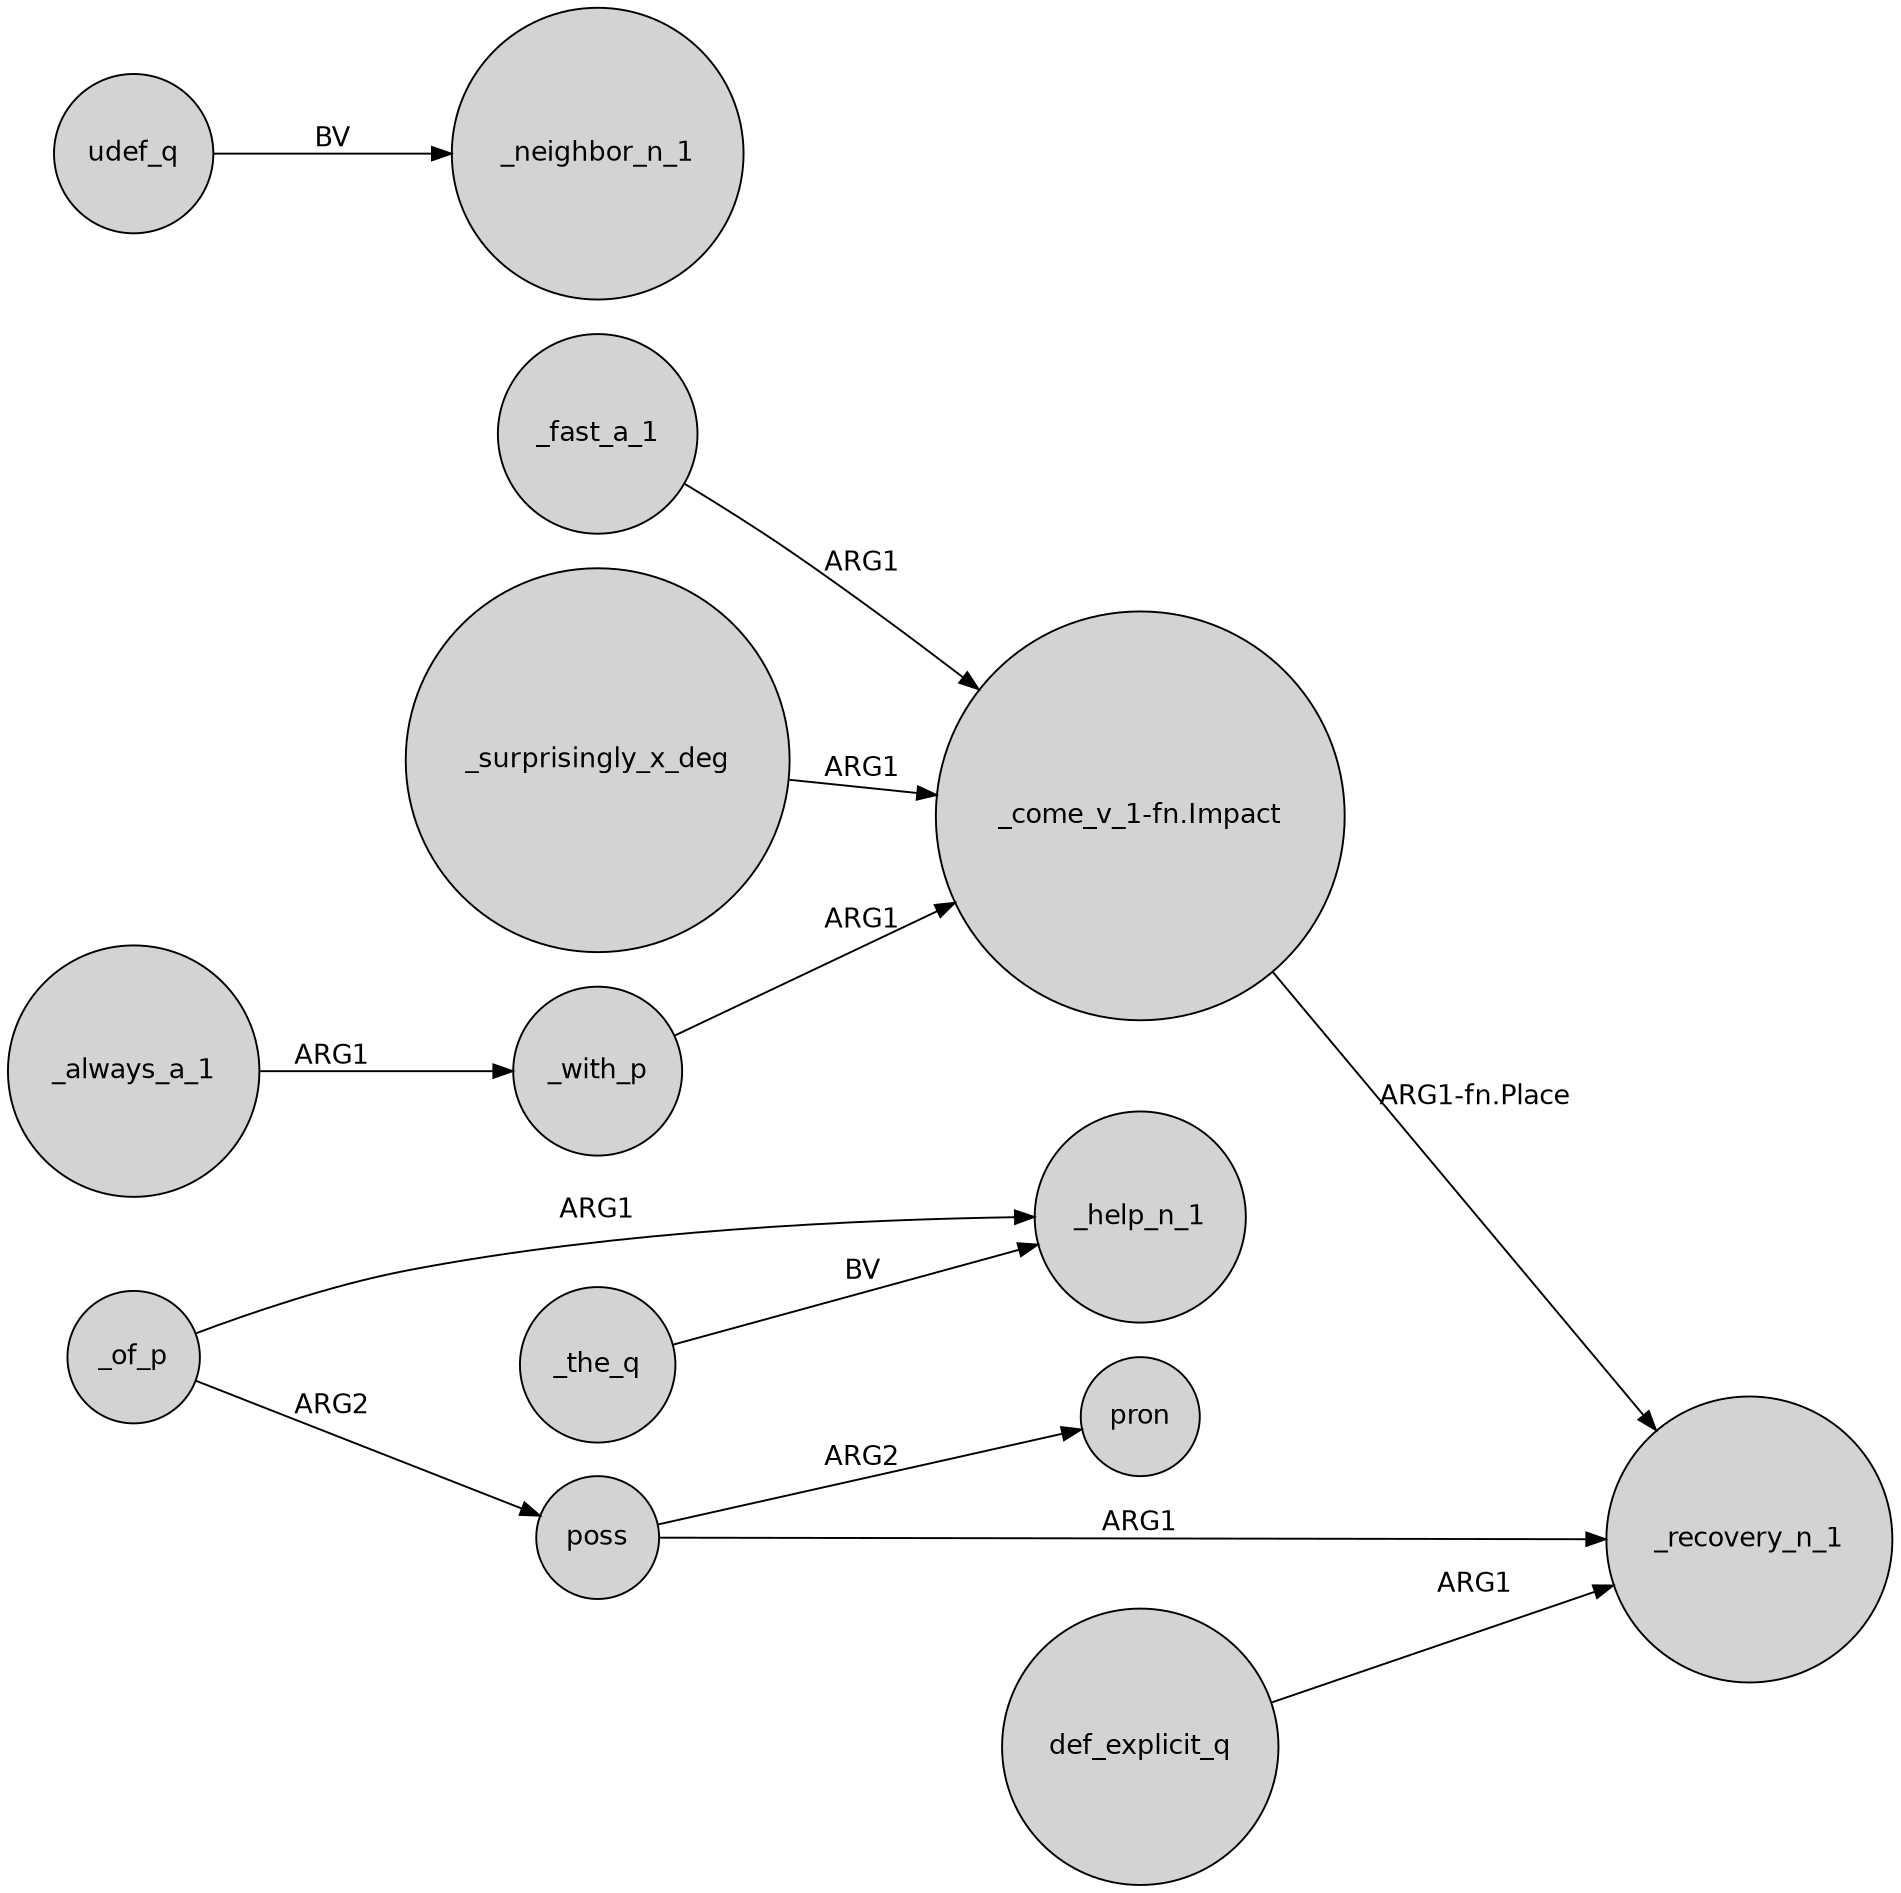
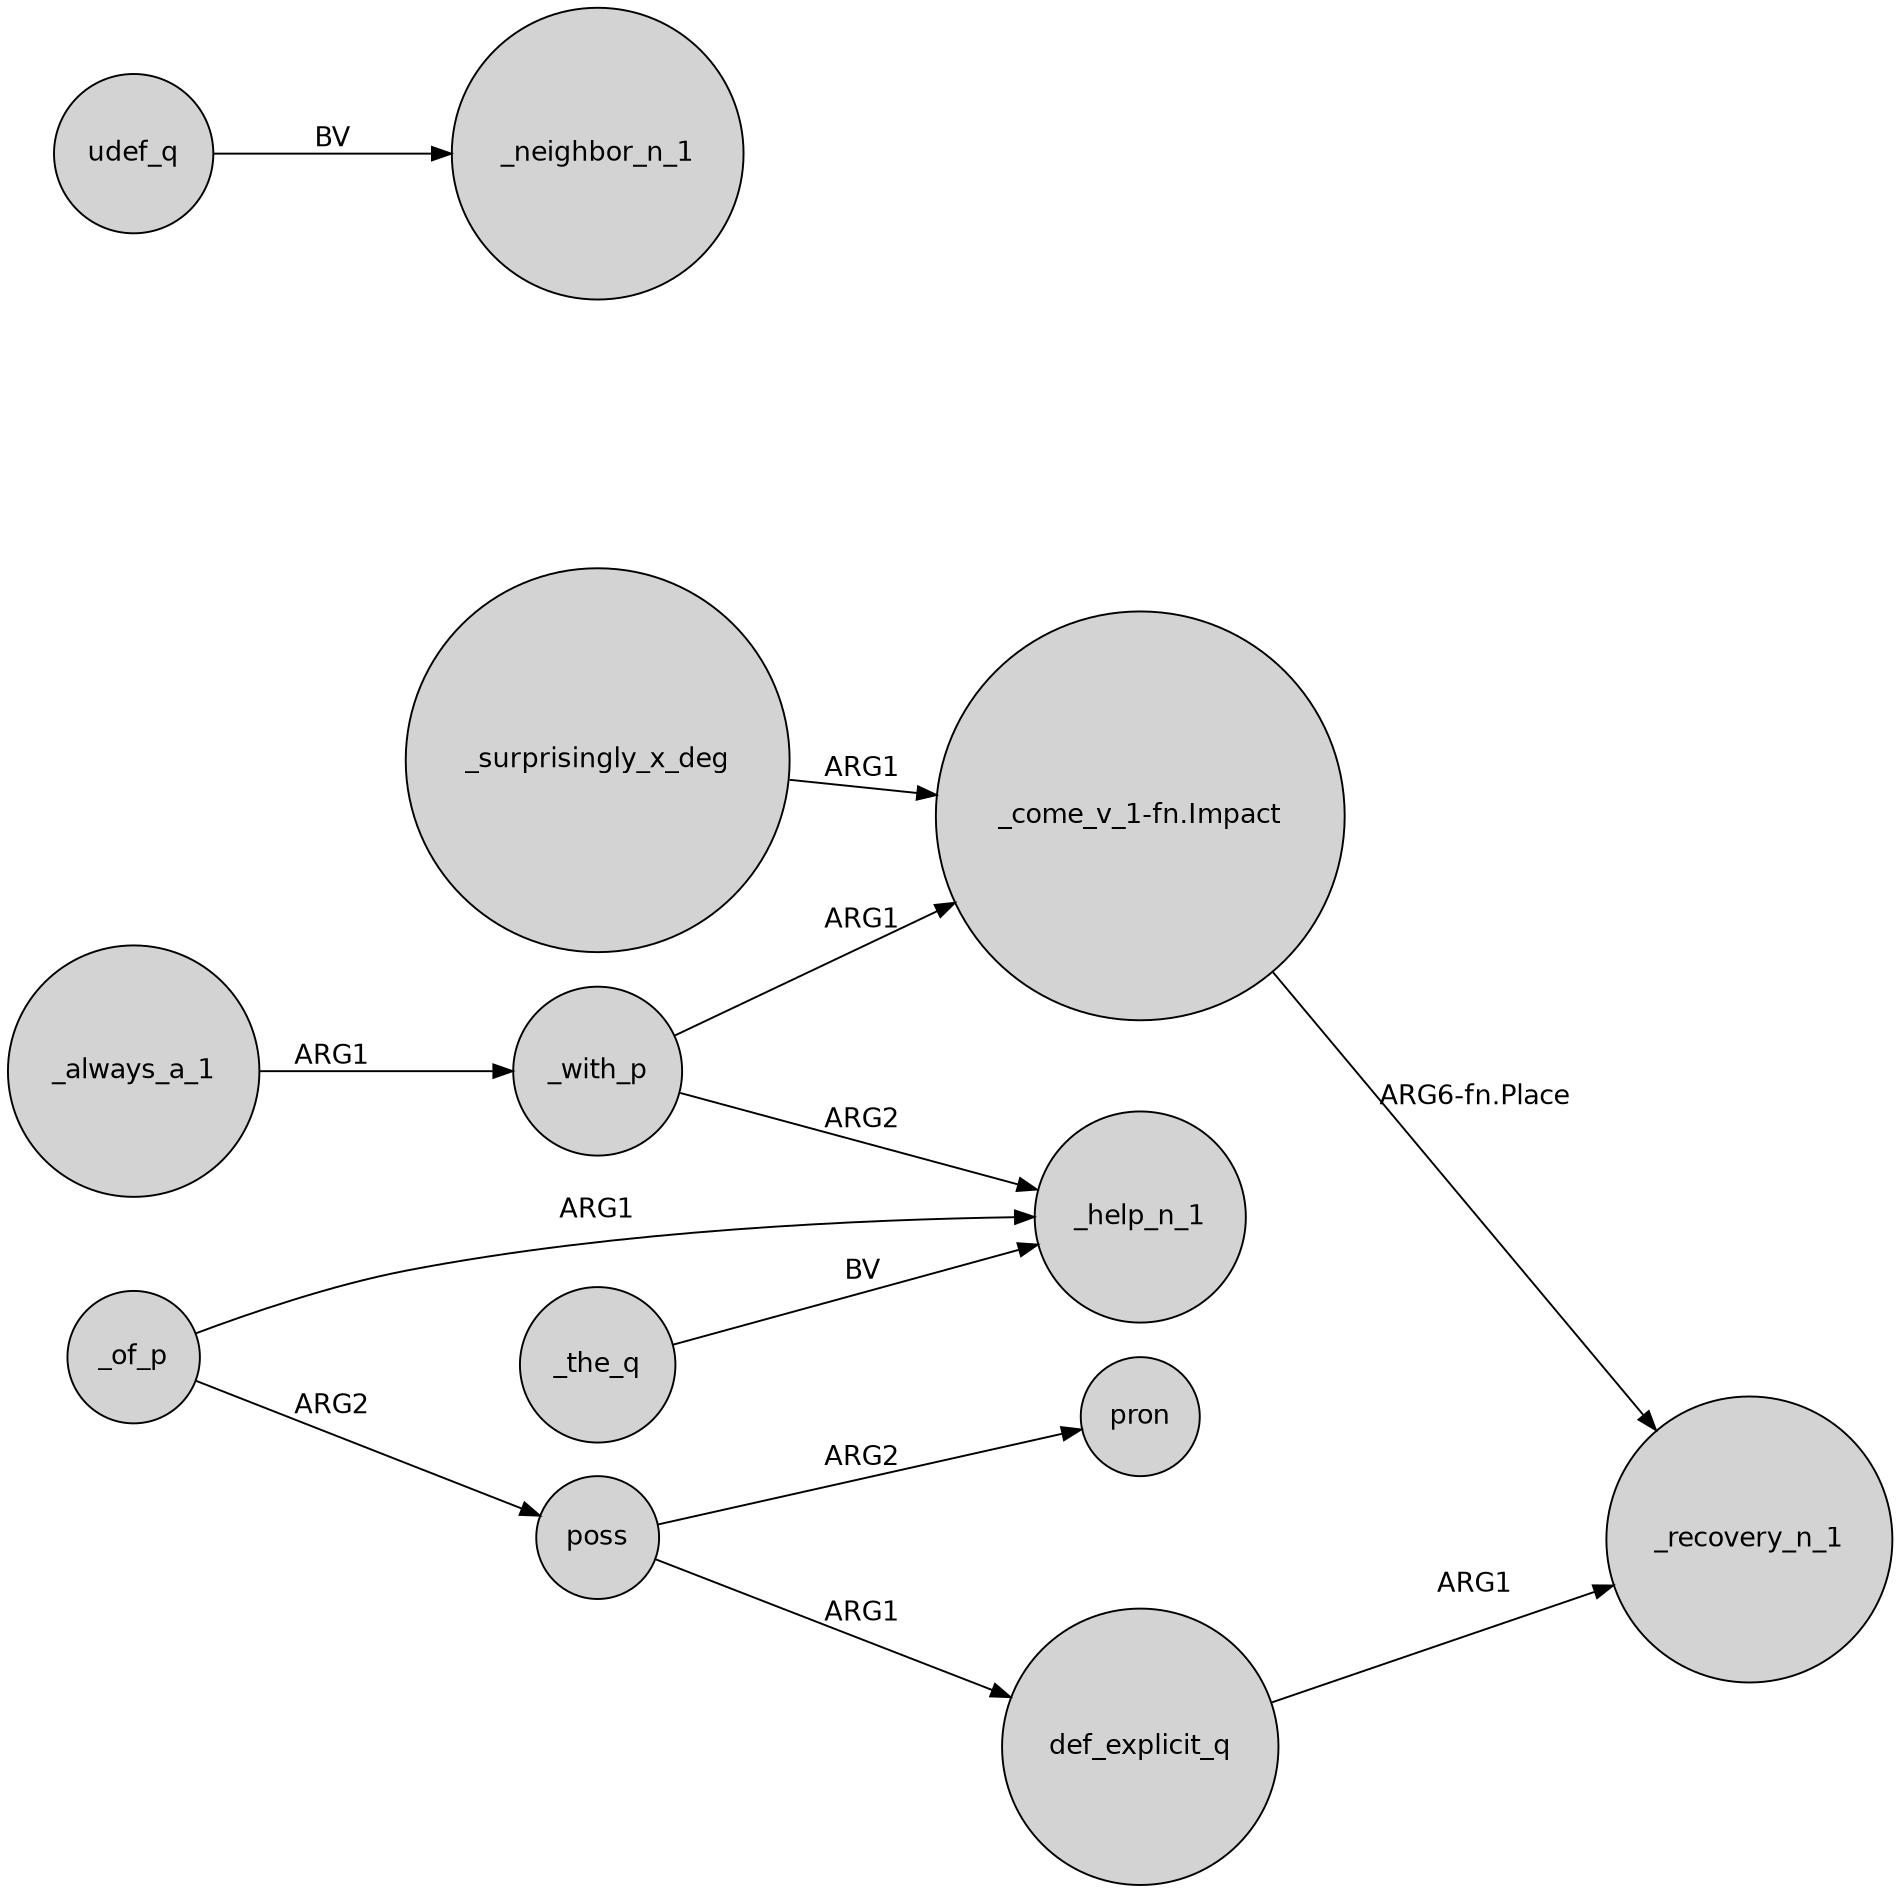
(598, 434) -> none
(1475, 1097) -> (1475, 1097)
none -> (849, 1139)
(1122, 1538) -> (824, 1625)
